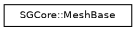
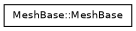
(68, 16) -> (68, 16)
